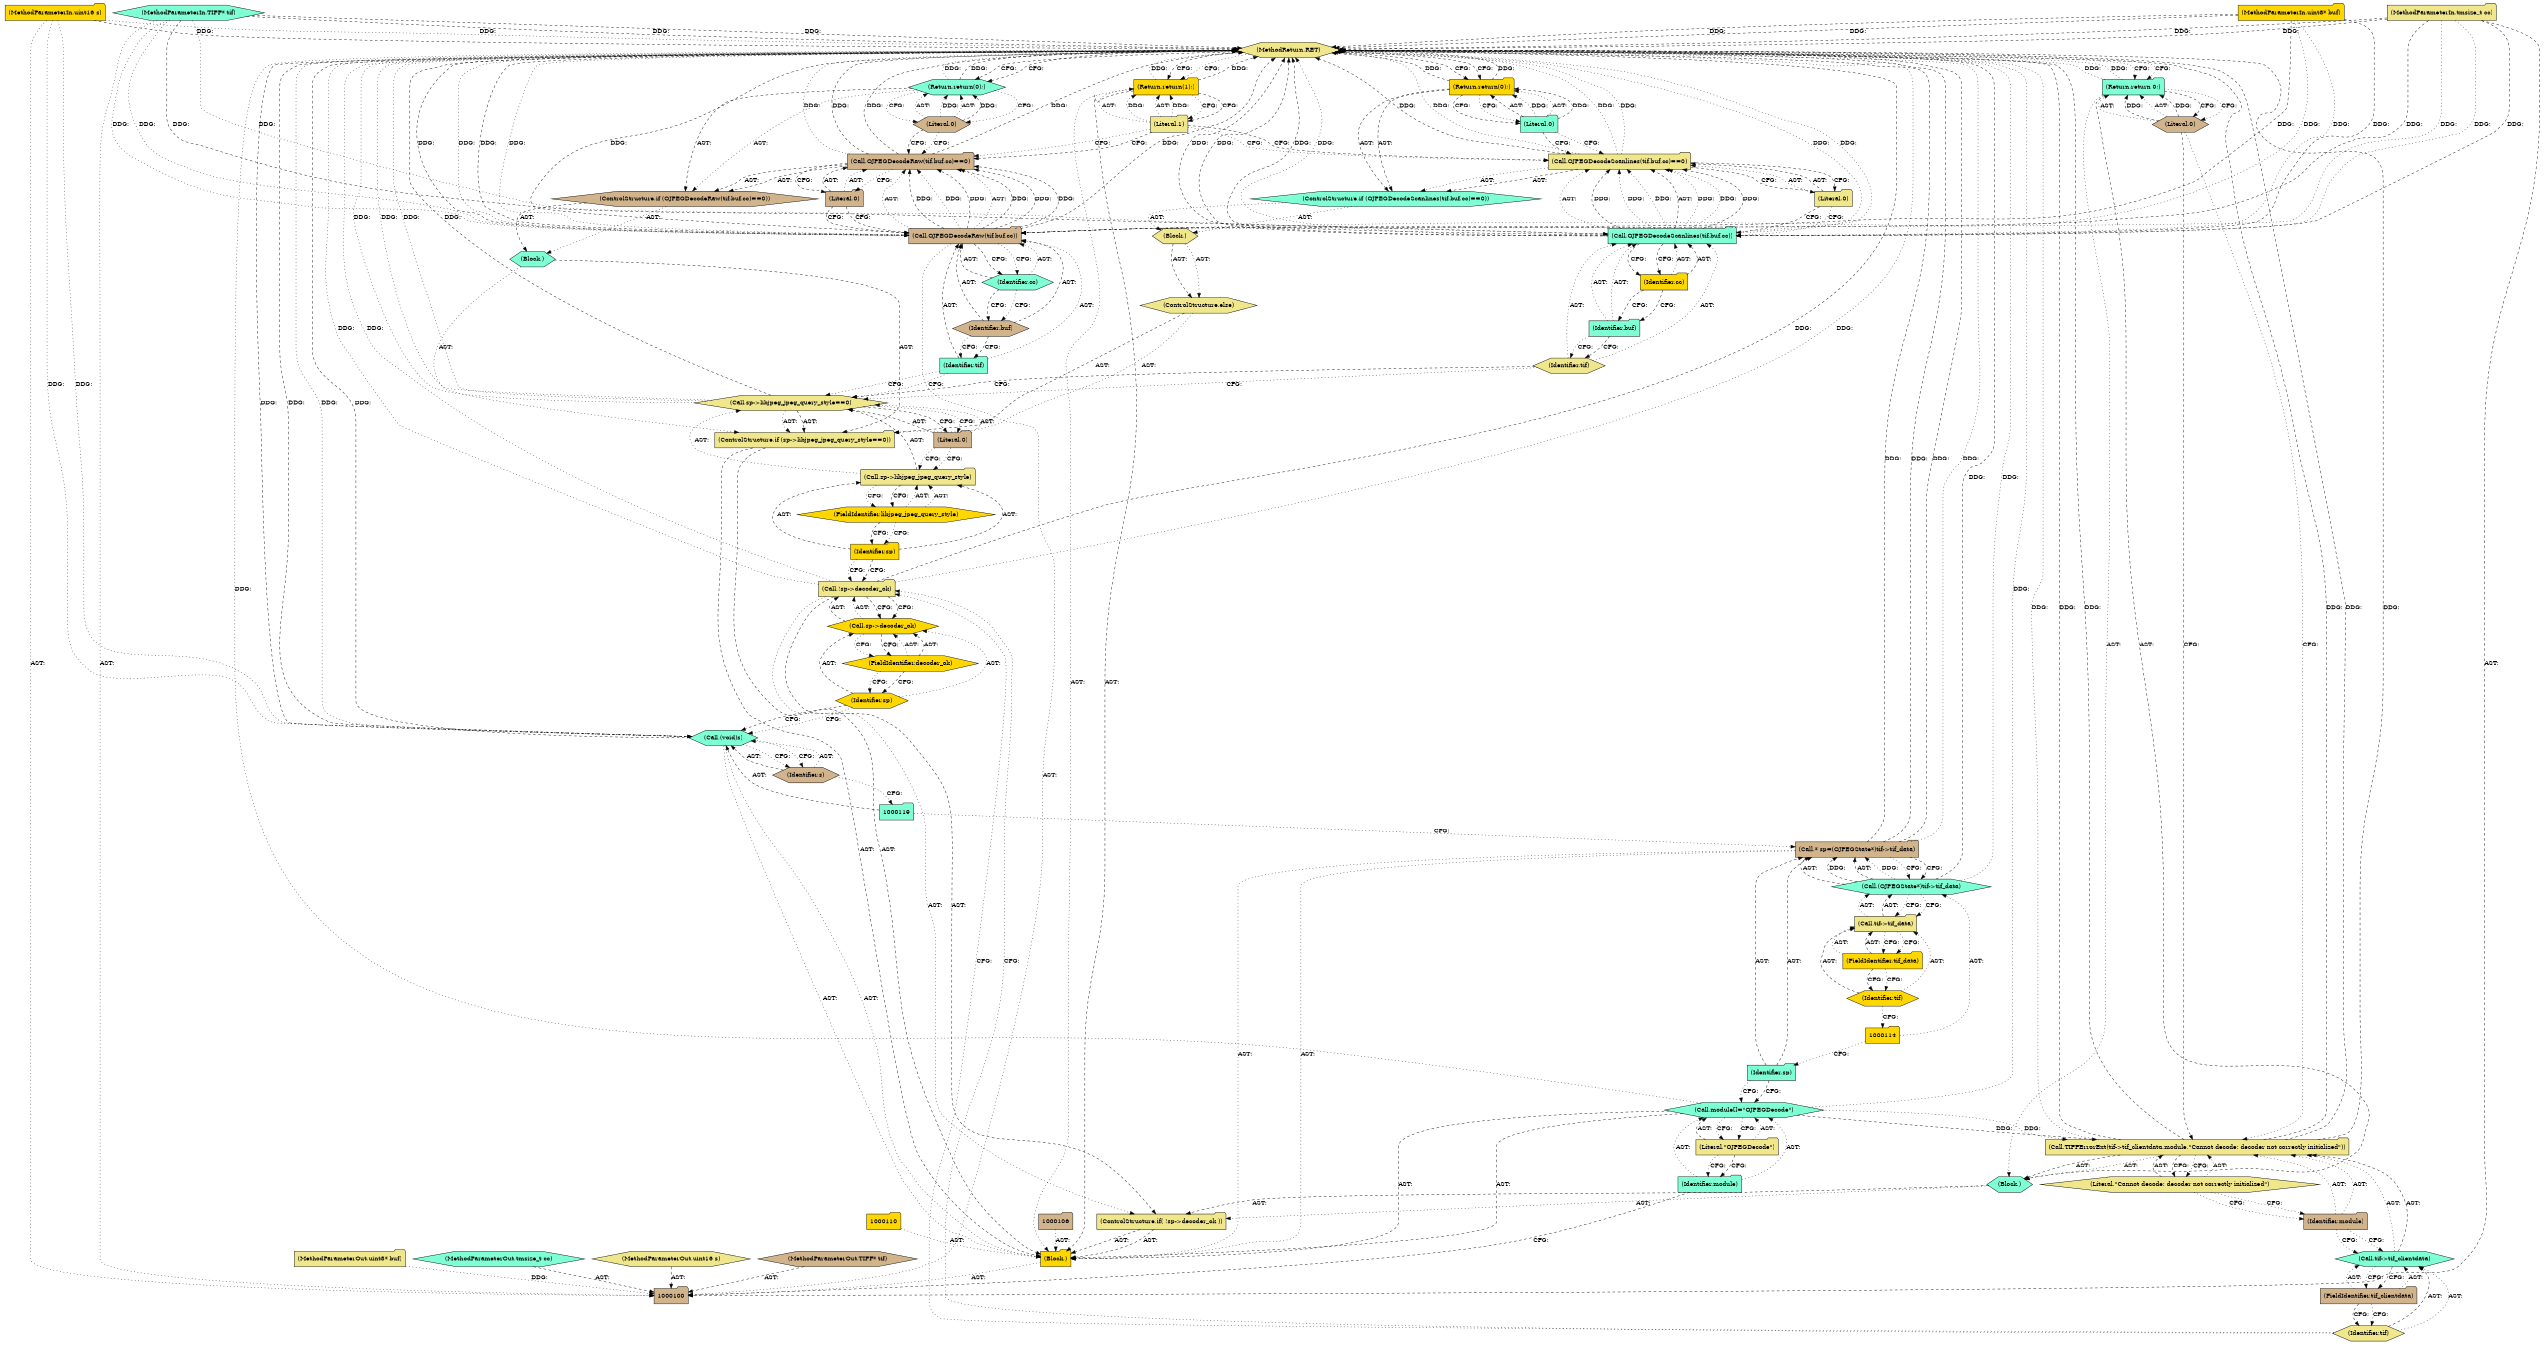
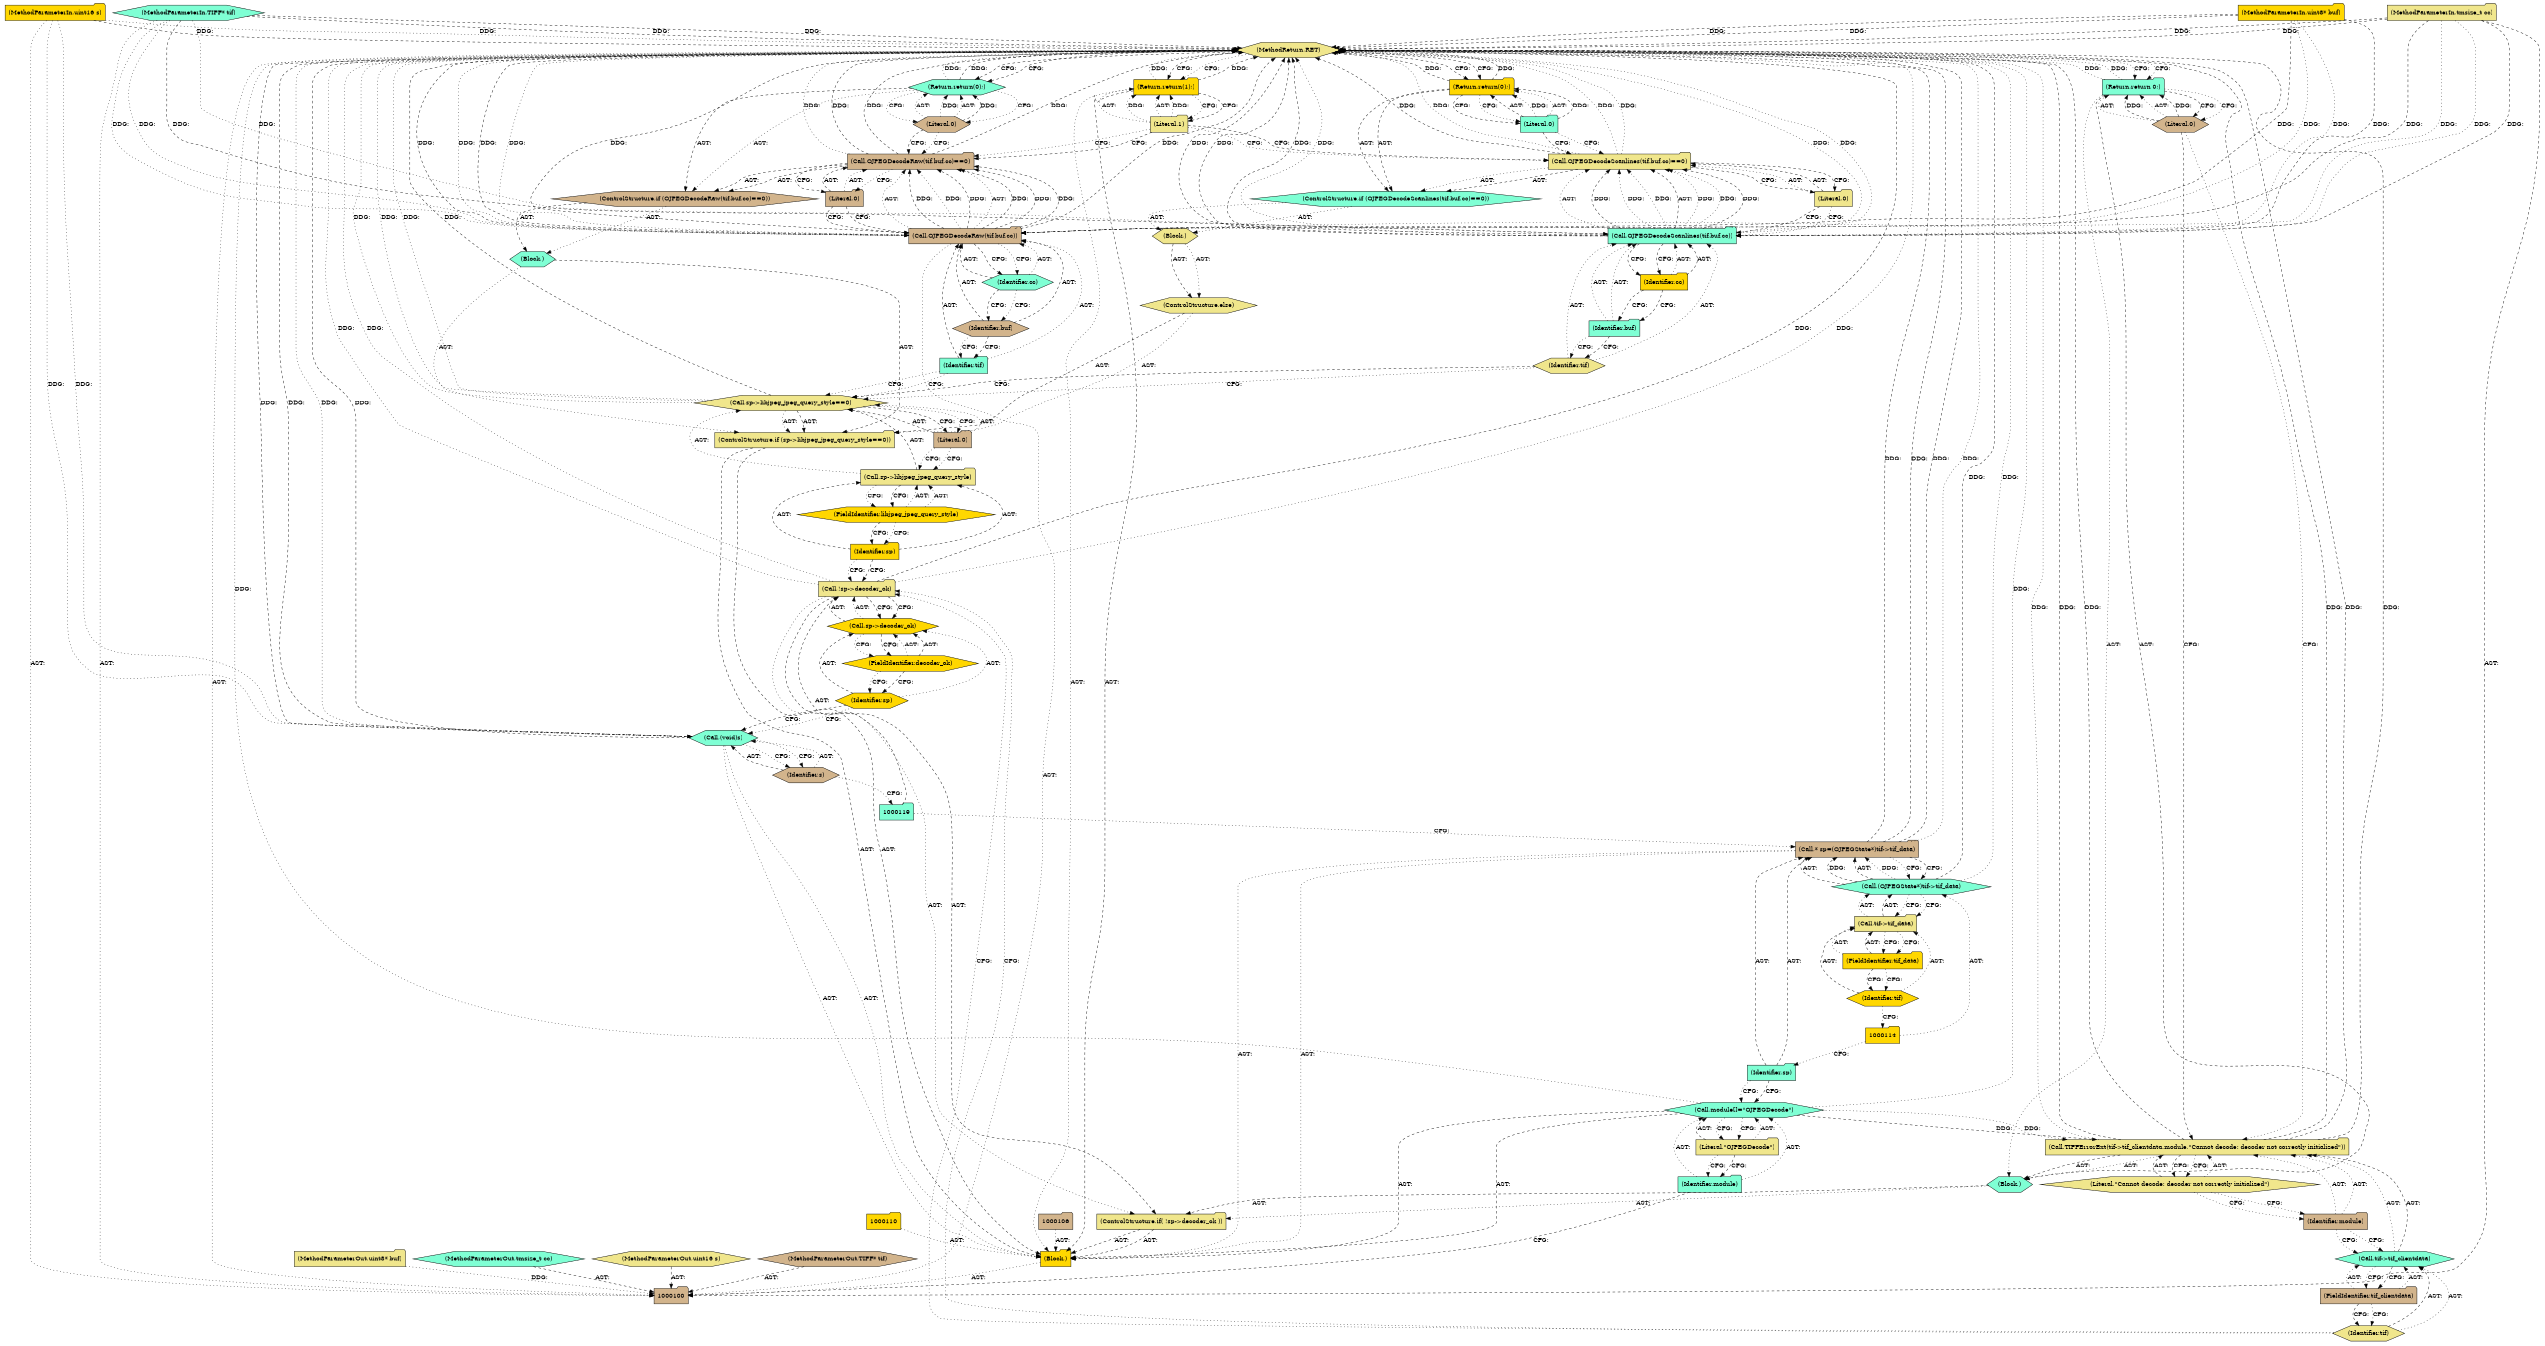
none -> (215, 390)
(794, 797) -> (811, 703)
